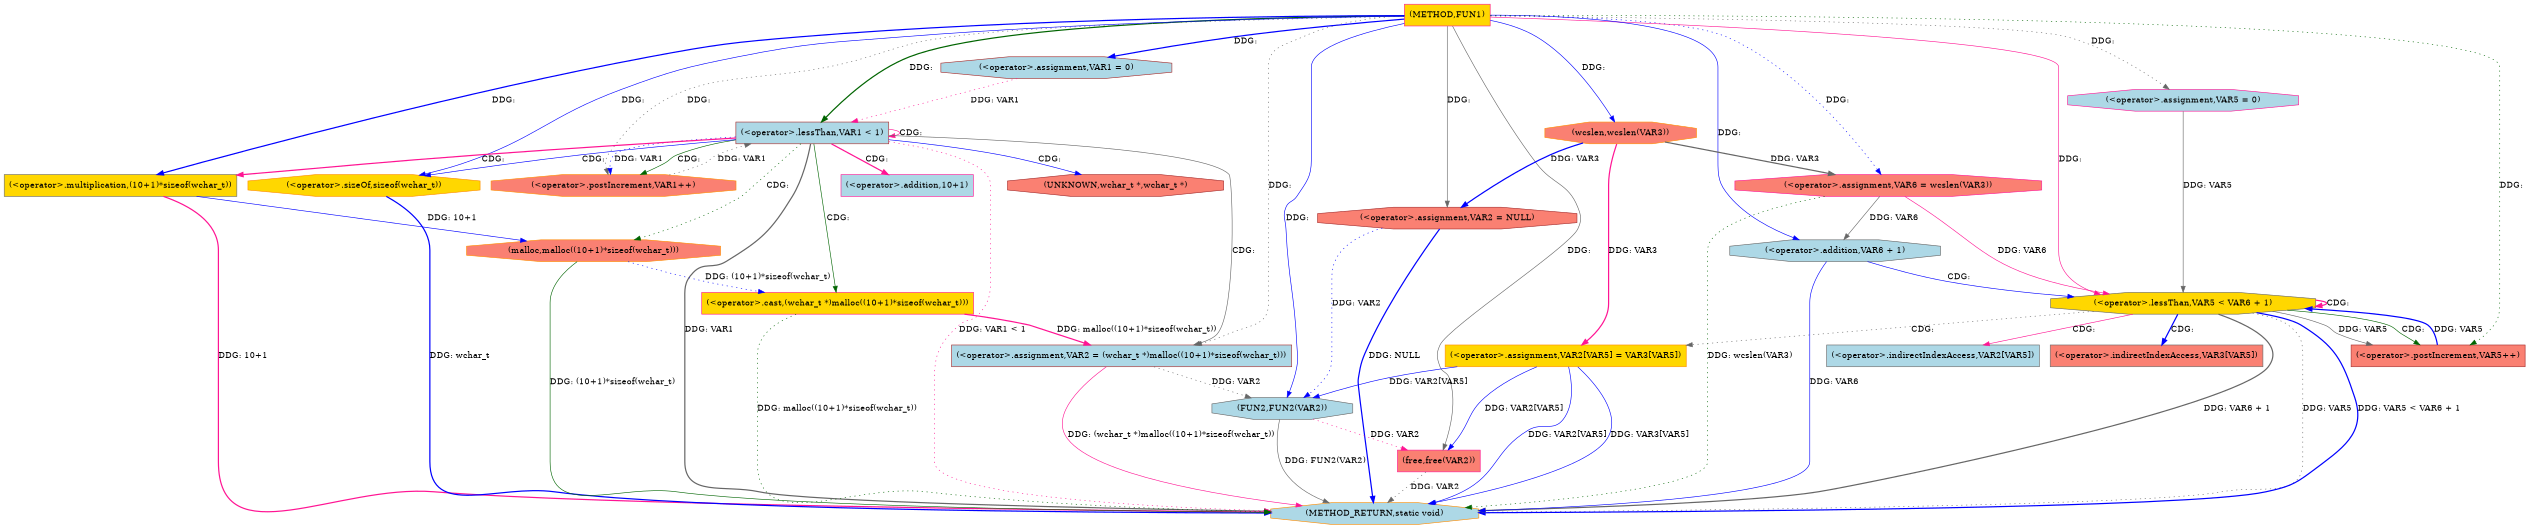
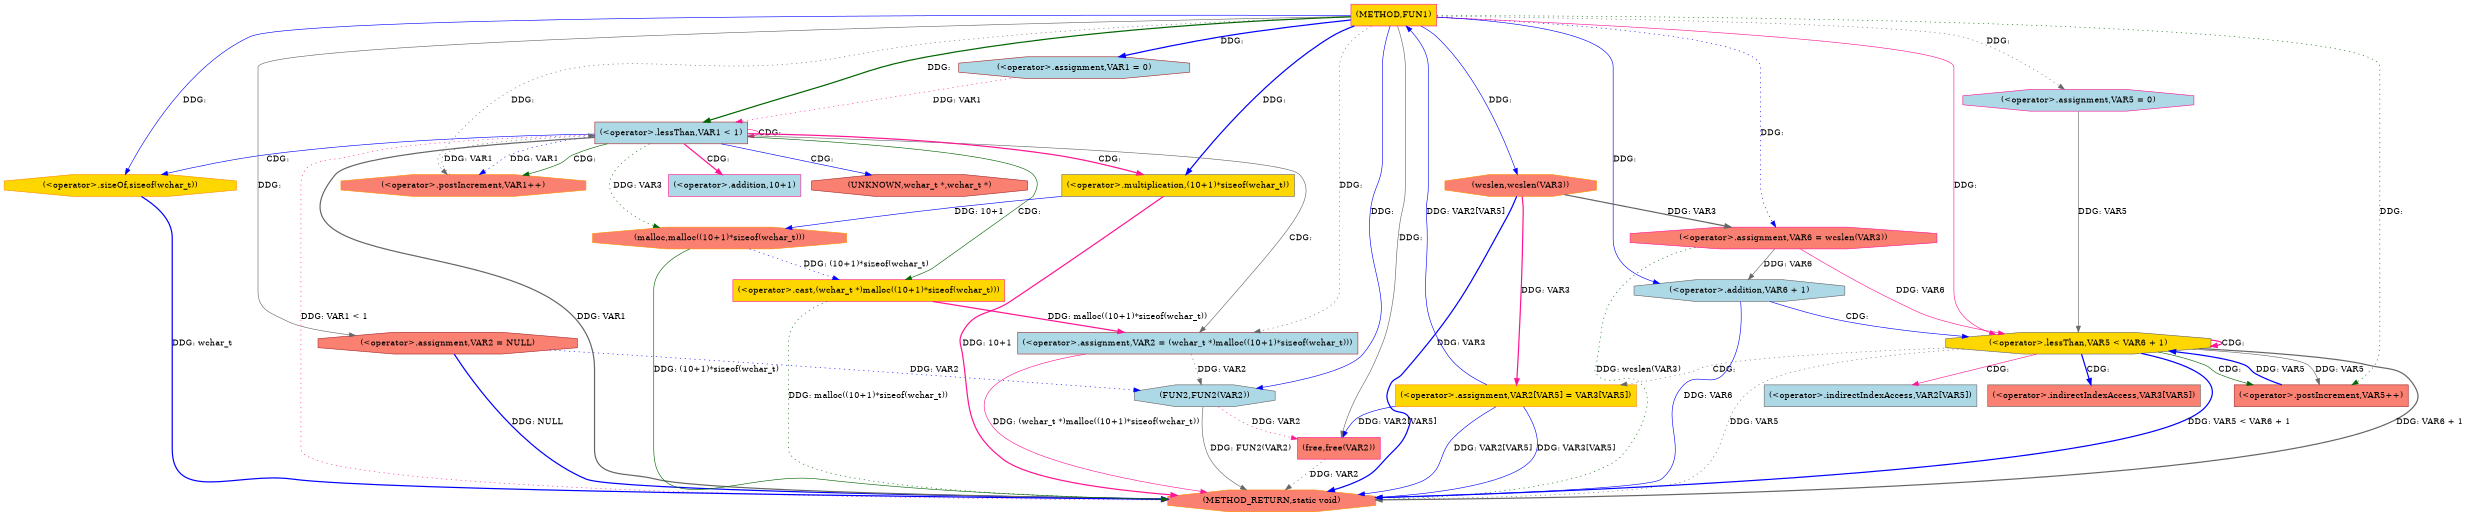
(1523, 169) -> (1415, 359)
(779, 185) -> (638, 185)
(1387, 378) -> (1427, 217)
(1375, 514) -> (1272, 501)
